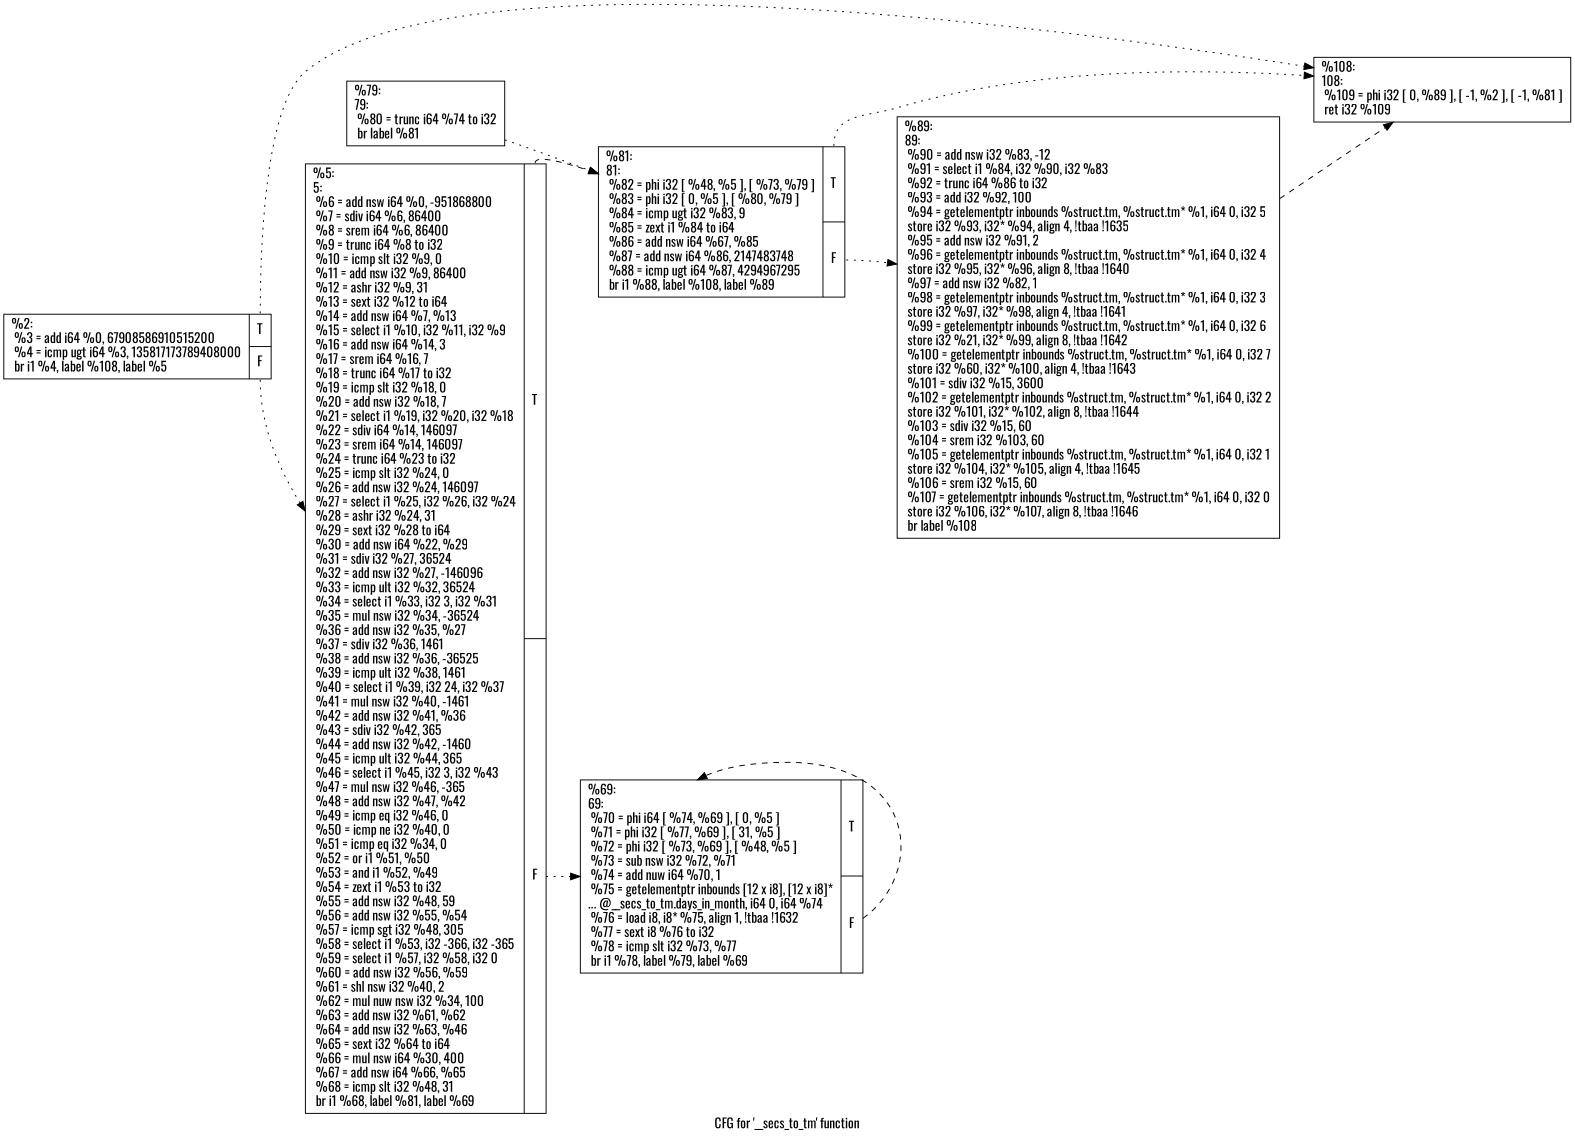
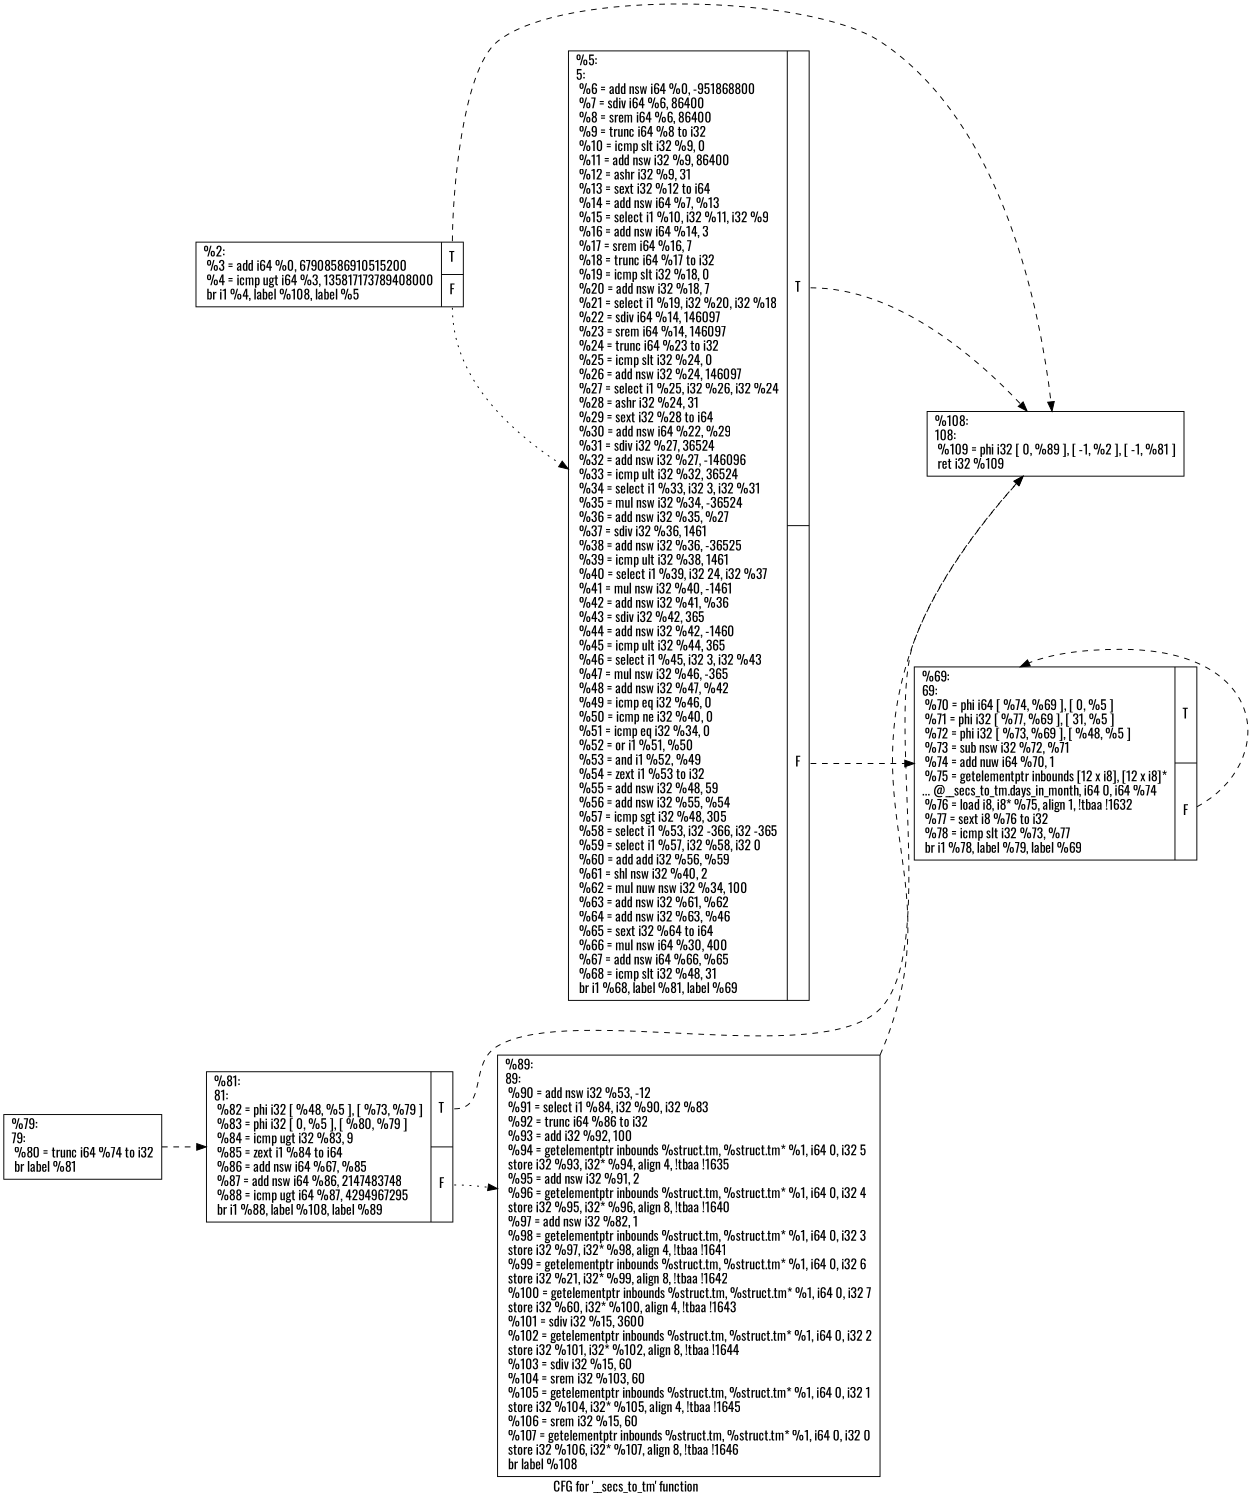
(676, 6) -> (789, 13)
(1058, 78) -> (890, 992)
(543, 153) -> (179, 1147)
(978, 156) -> (578, 1094)
(562, 162) -> (926, 325)
(558, 877) -> (858, 763)
(391, 974) -> (653, 861)
